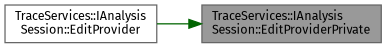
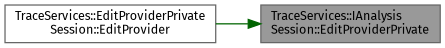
(81, 24) -> (110, 24)
